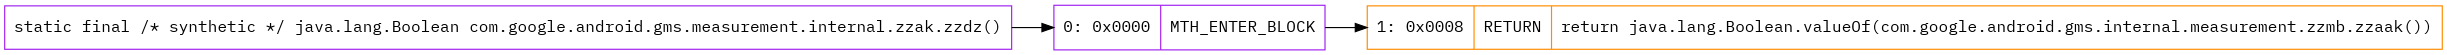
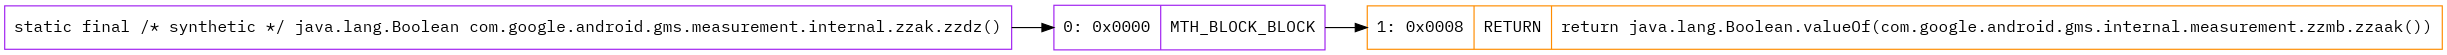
(1243, 27) -> (1243, 27)
